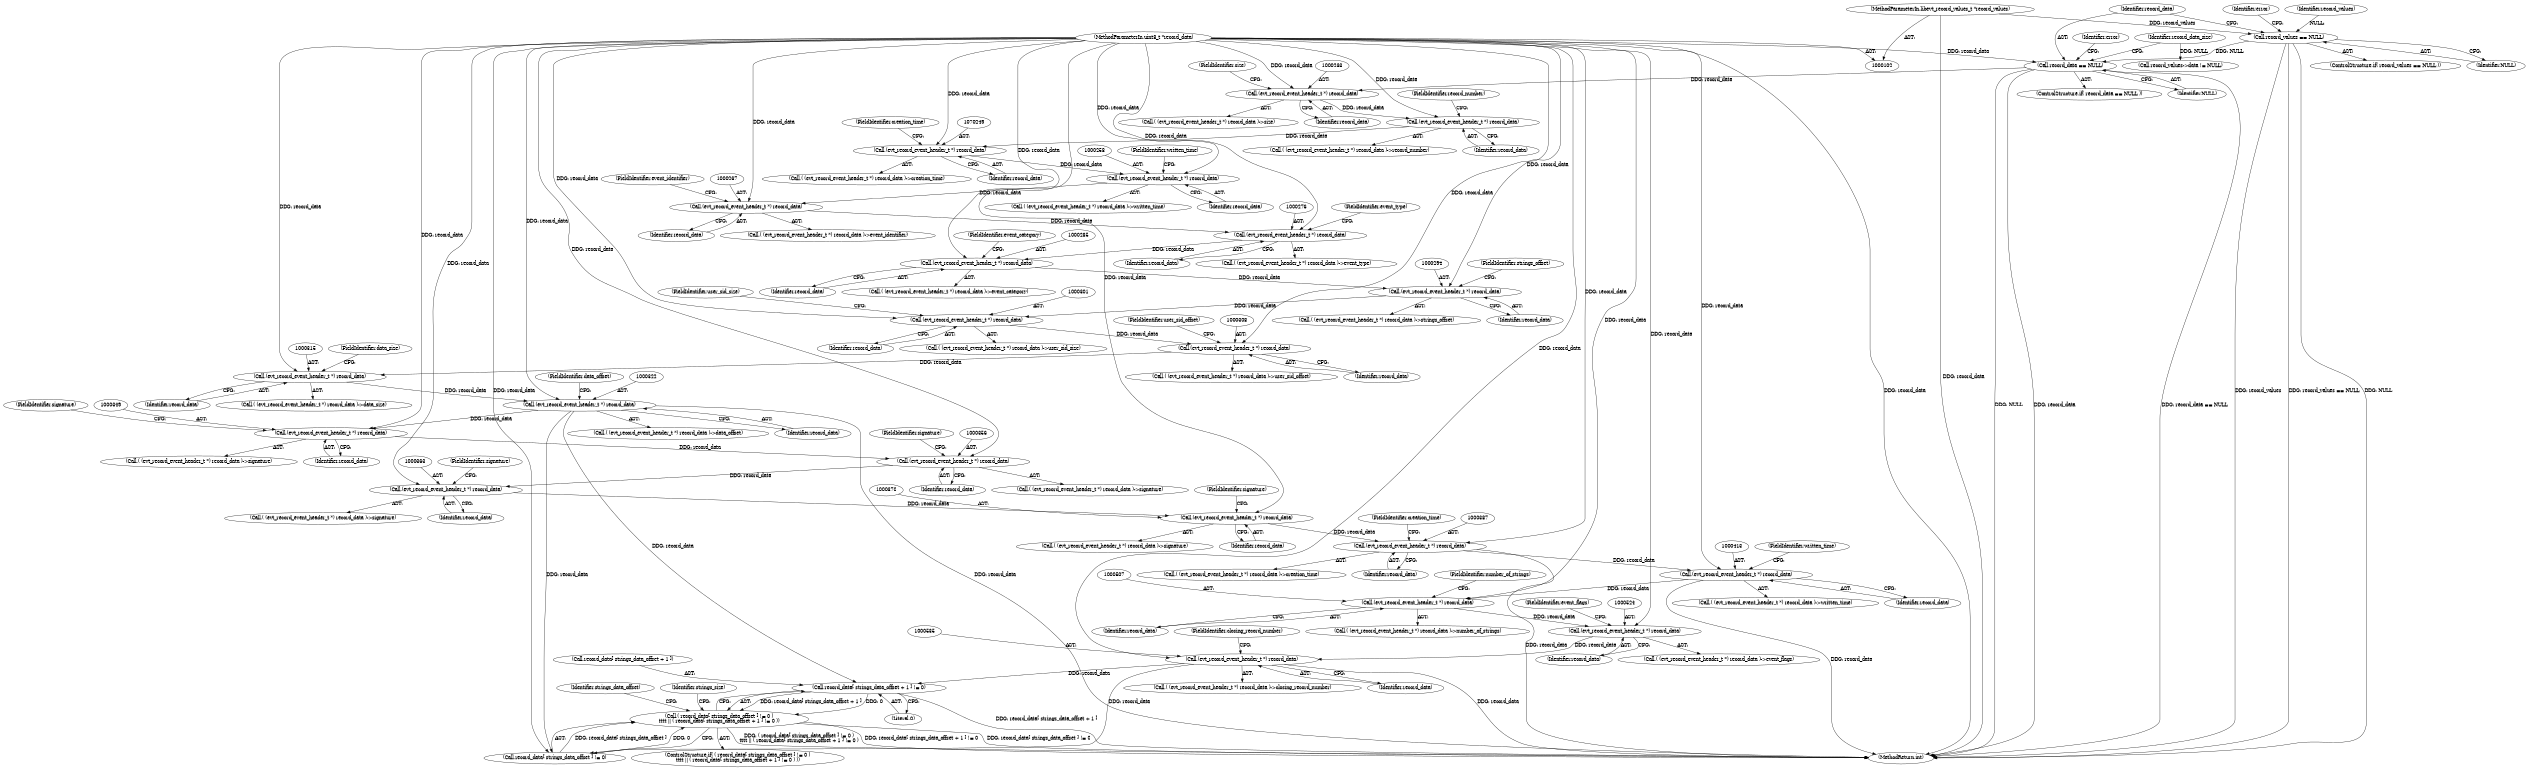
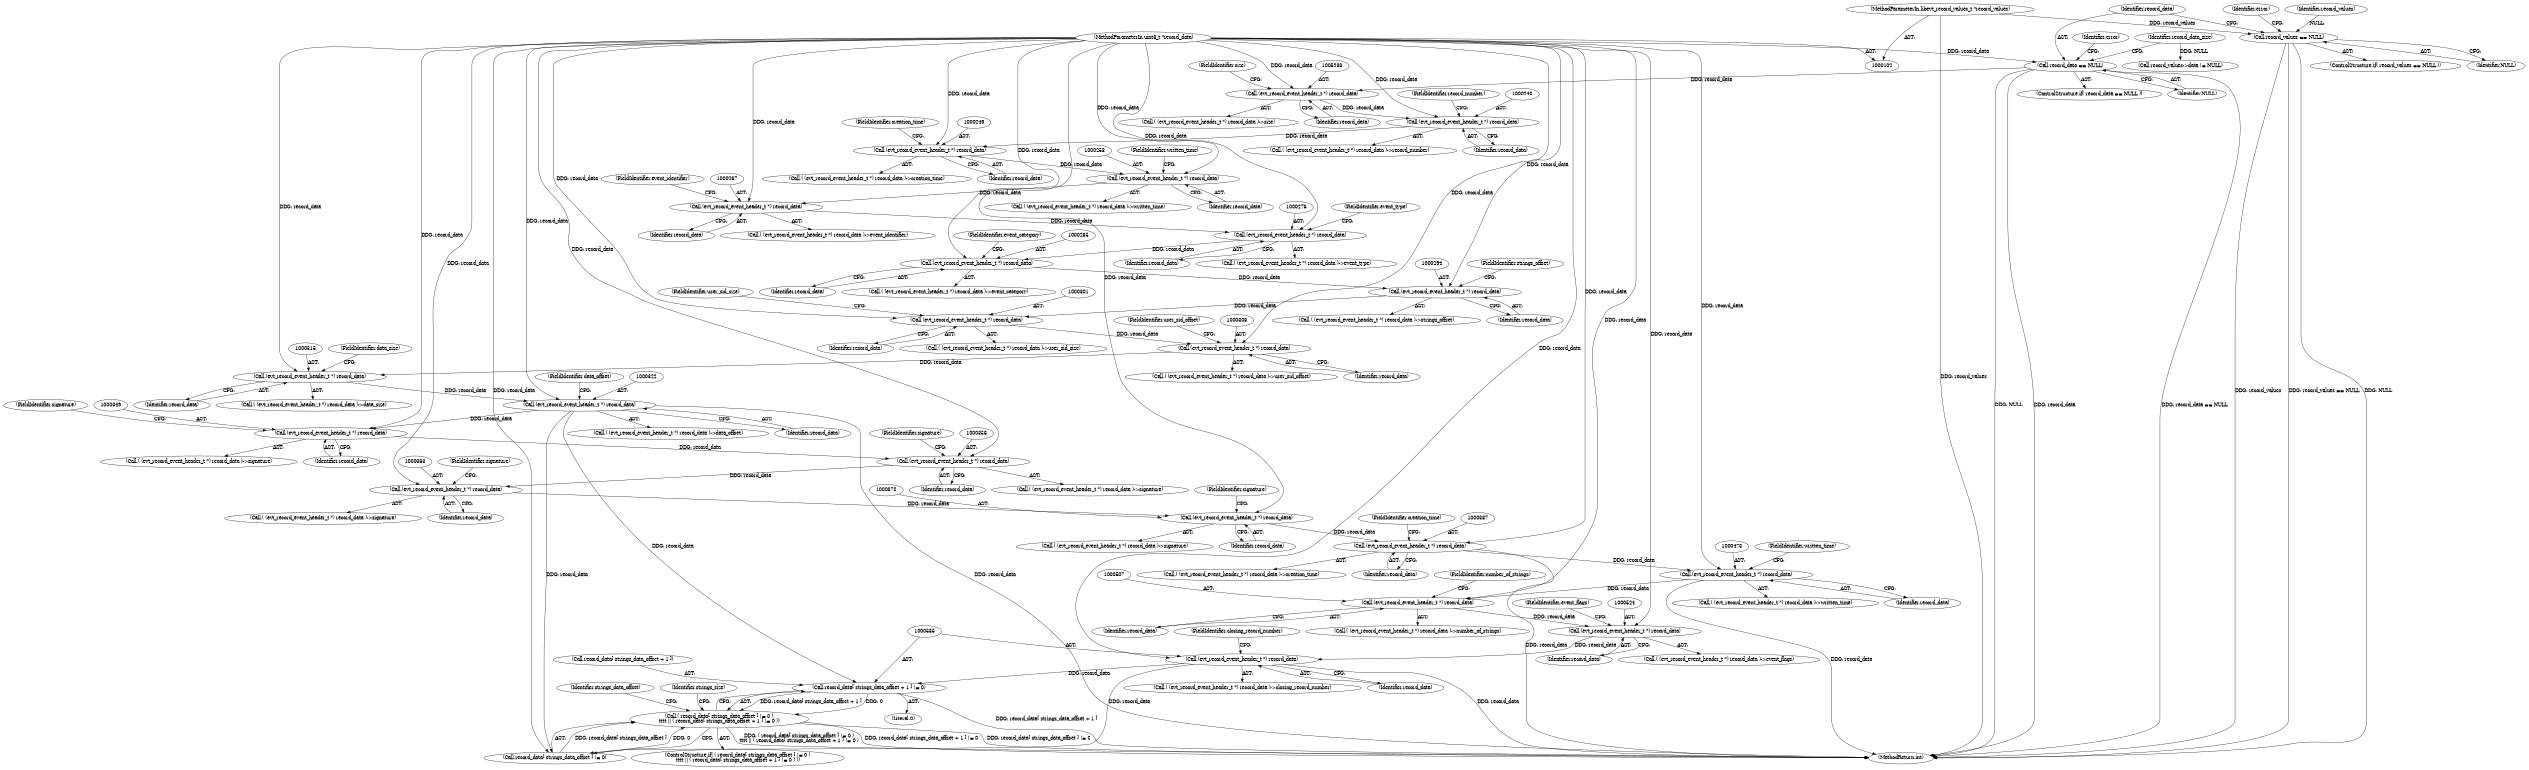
(2179, 58) -> none
(1332, 66) -> (1332, 66)
none -> (1522, 94)
(974, 123) -> (974, 123)
(1830, 157) -> none
(1964, 377) -> (1964, 377)
(1732, 547) -> (1732, 547)
(914, 702) -> (914, 702)
(891, 704) -> (898, 658)
